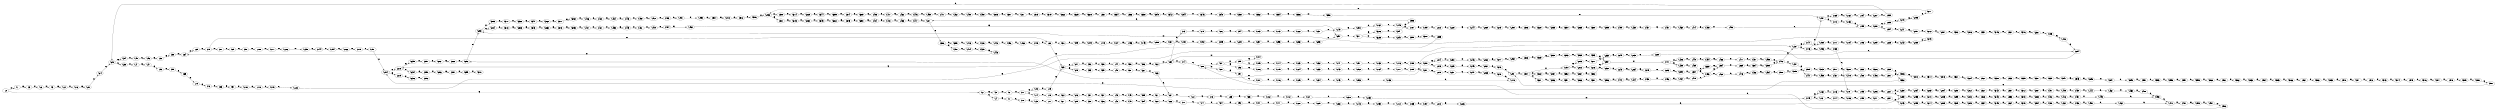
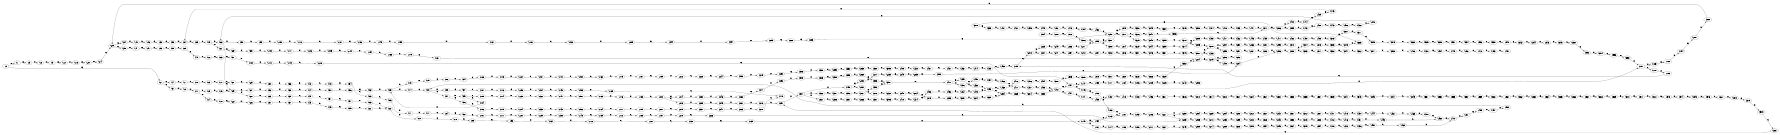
(701, 18) -> none
(553, 28) -> (1169, 23)
(1929, 39) -> none
